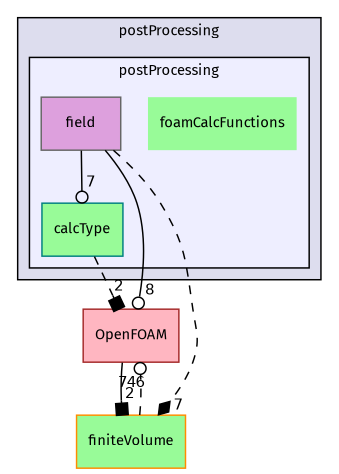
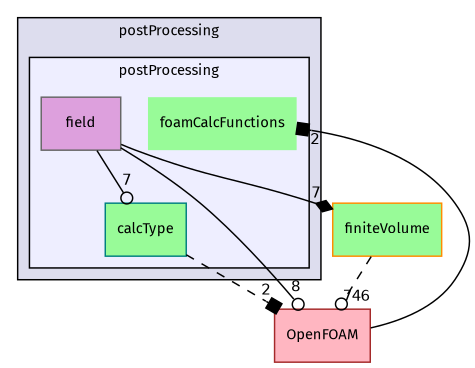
(184, 254) -> (218, 176)
(121, 381) -> (460, 211)
